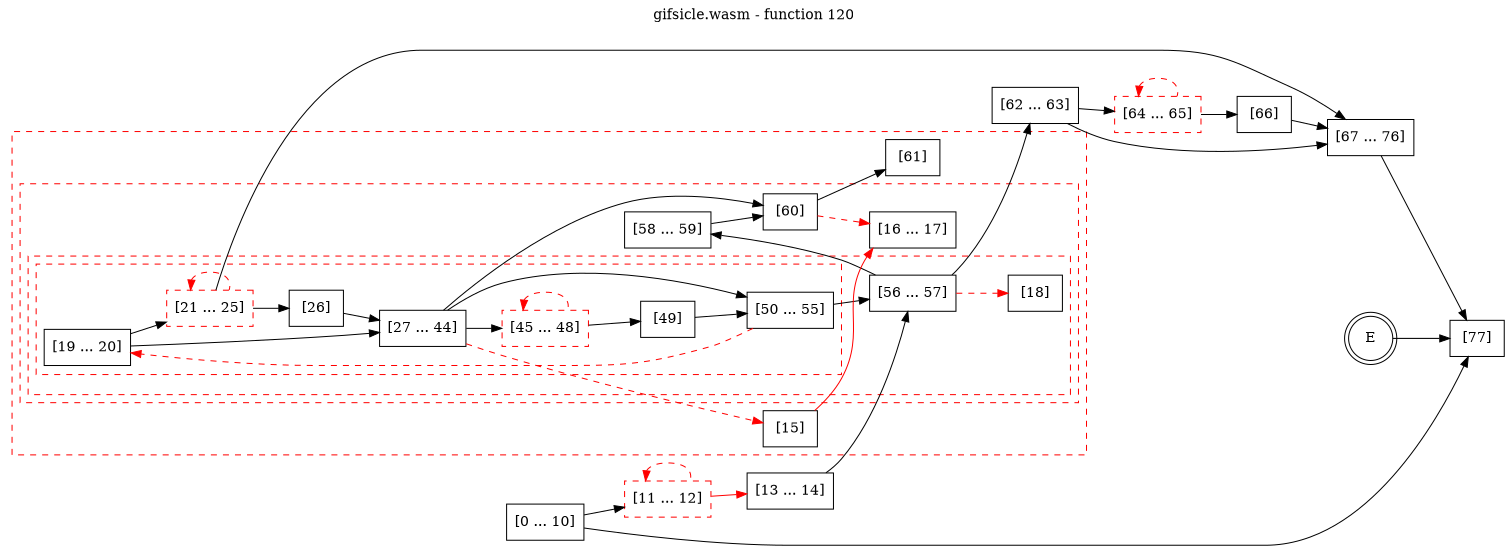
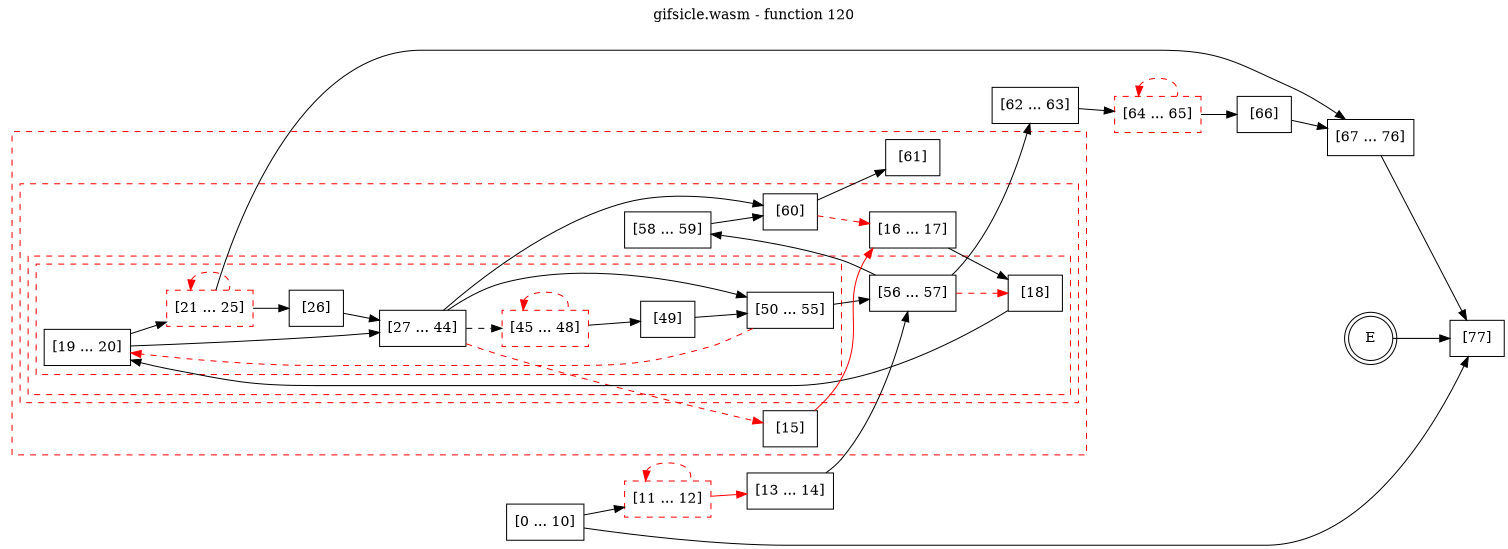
(1190, 151) -> none
none -> (976, 263)
(479, 328) -> (479, 328)
none -> (581, 386)
